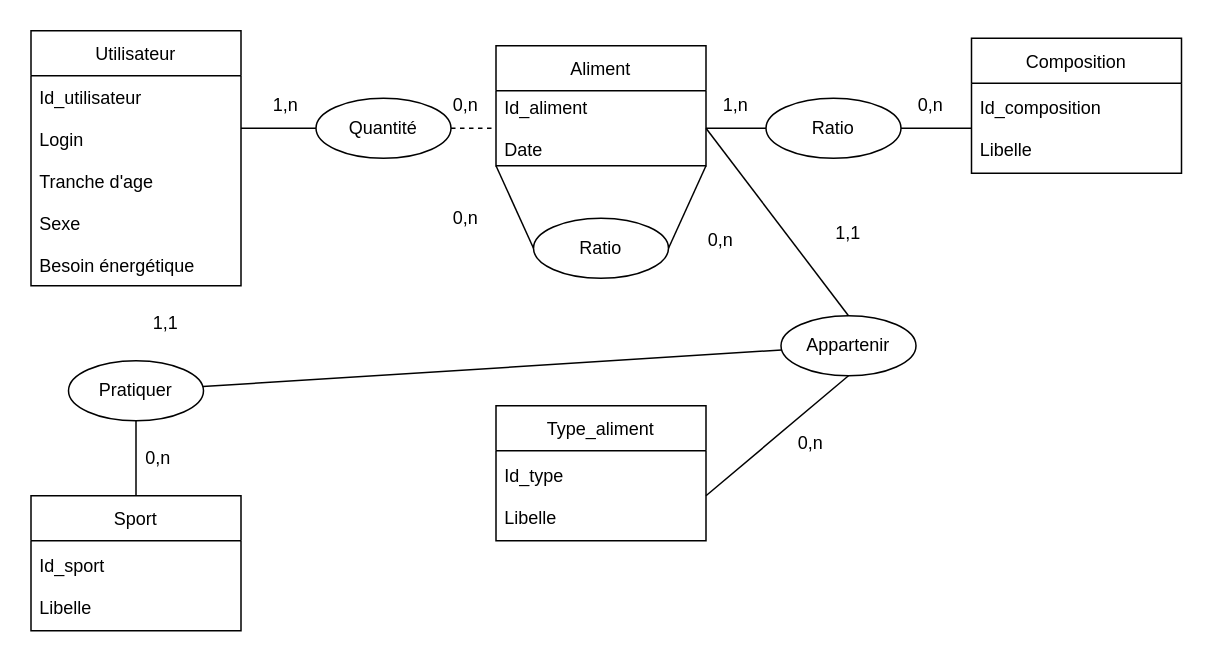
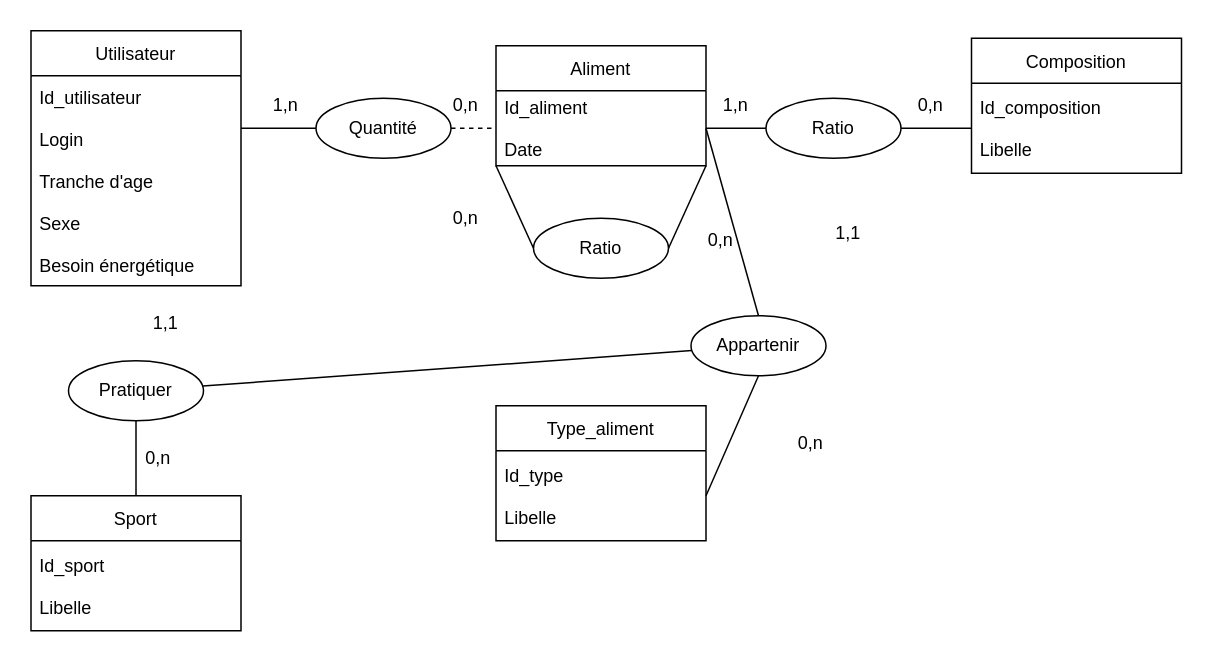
(848, 346) -> (758, 346)
